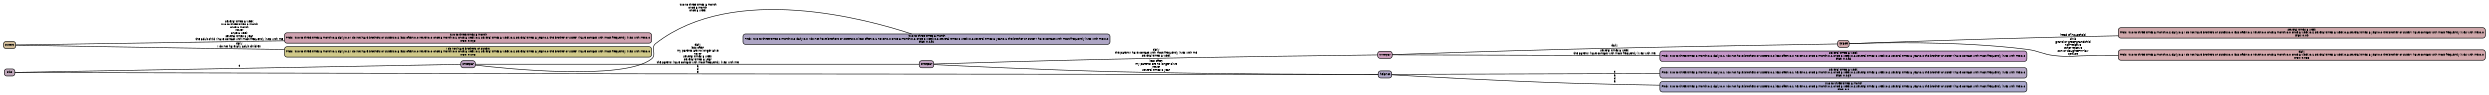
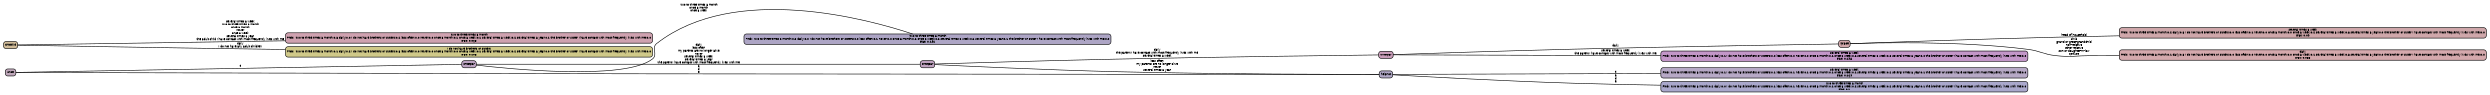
(10, 45) -> (11, 45)
(10, 72) -> (11, 72)
